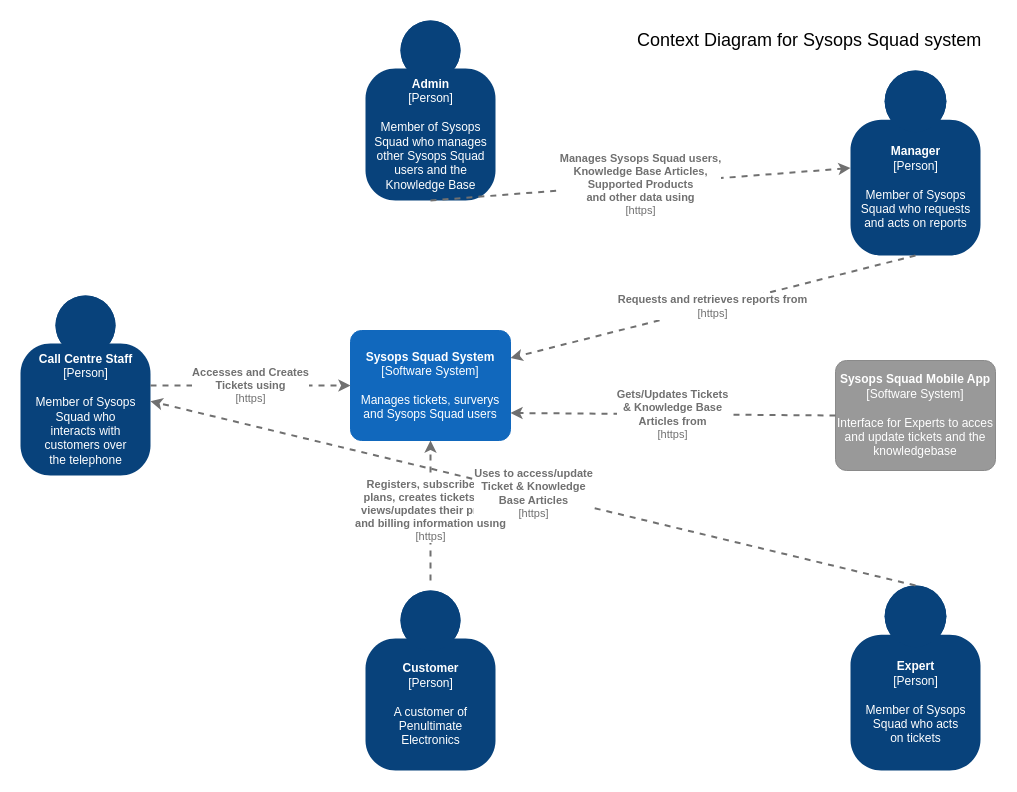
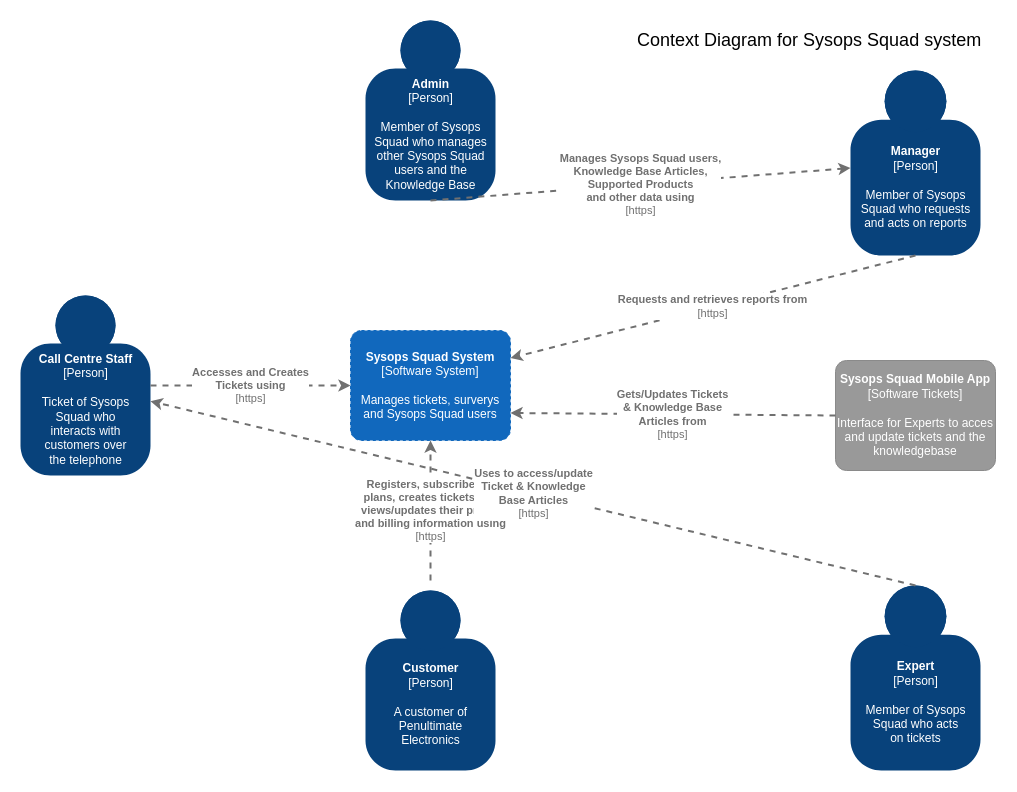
(431, 386) -> (431, 386)
(86, 410) -> (86, 410)
(916, 416) -> (916, 416)
